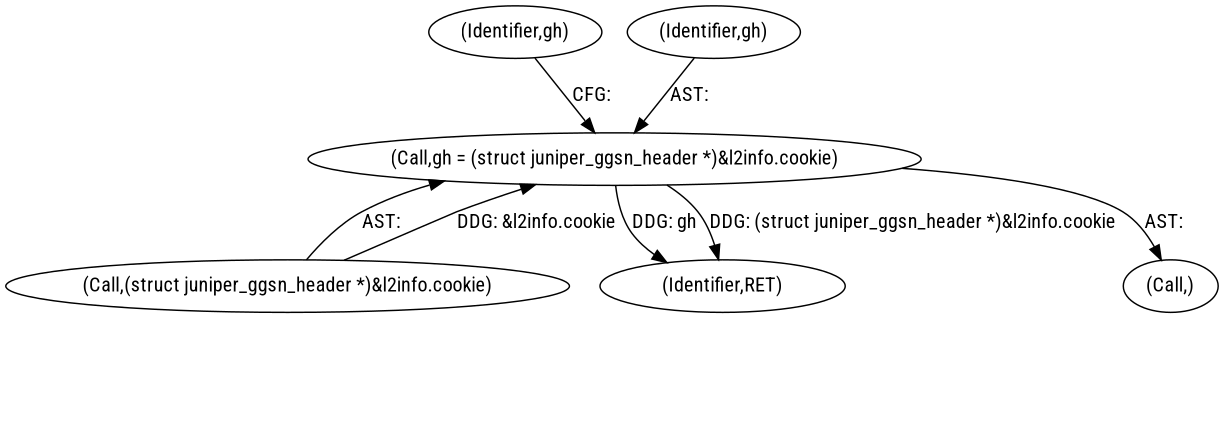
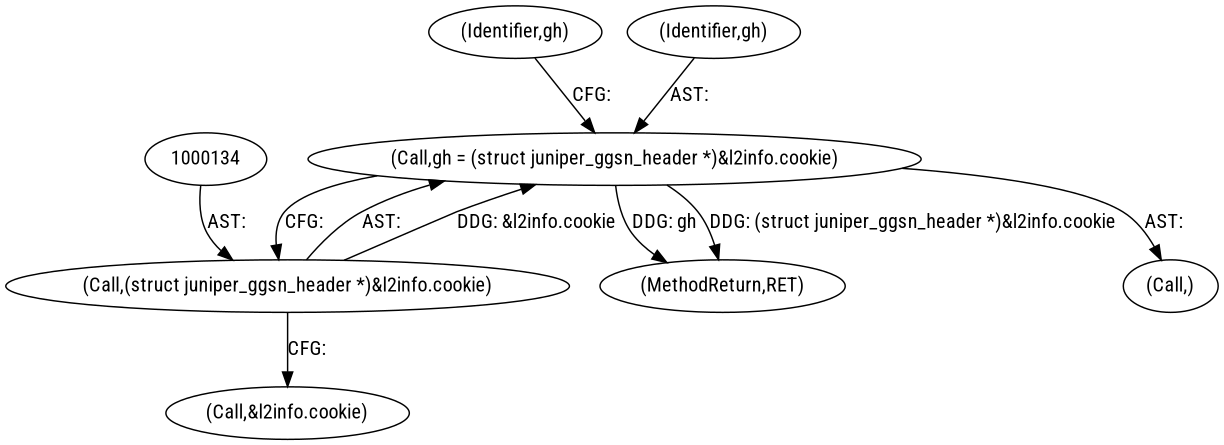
none -> (206, 159)
none -> (312, 194)
(723, 286) -> (723, 286)
none -> (288, 413)
